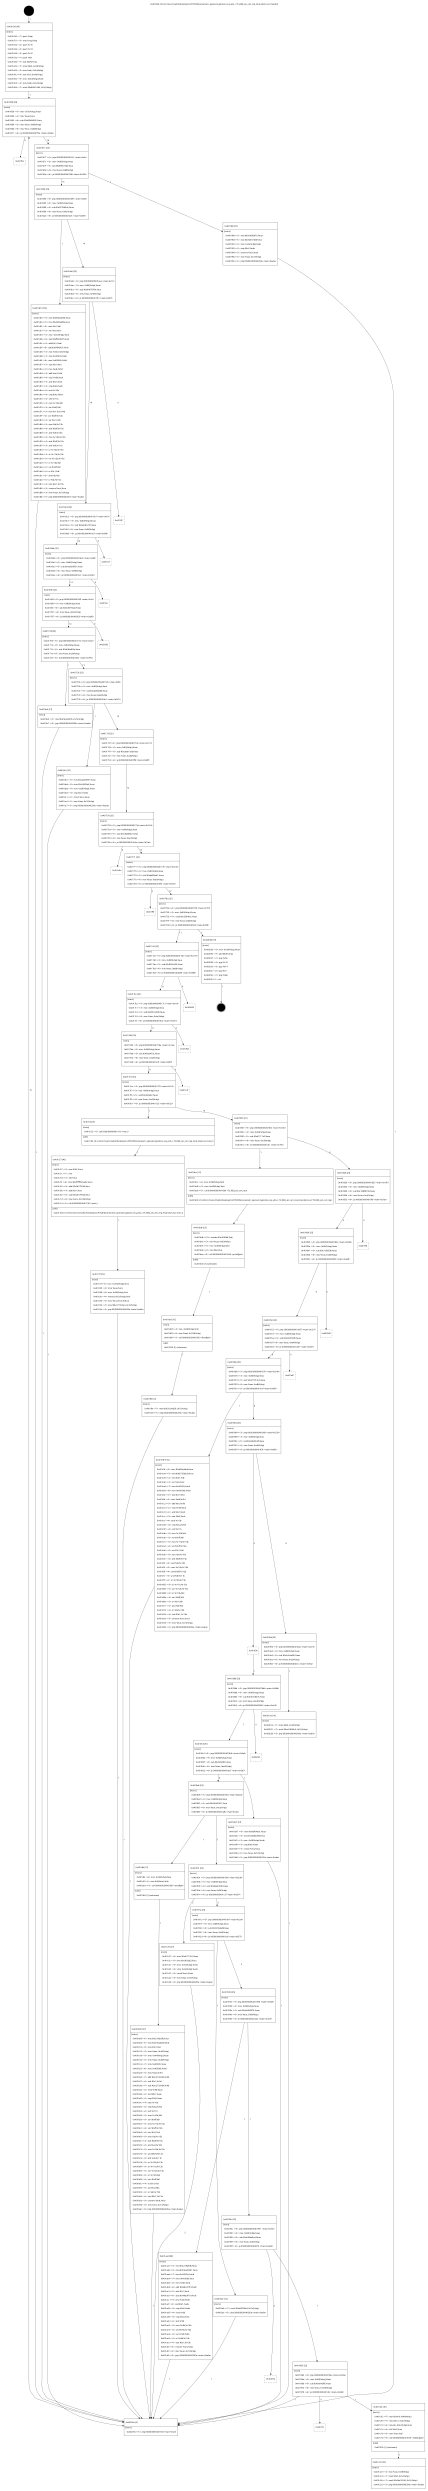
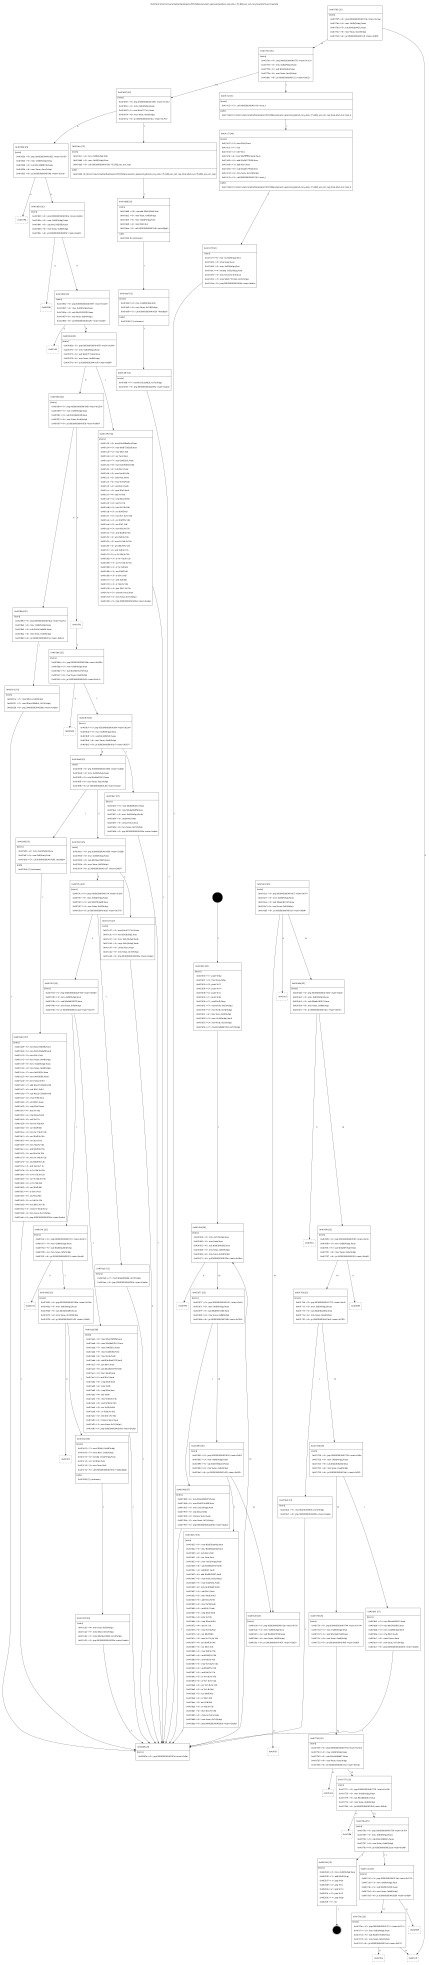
(89, 402) -> (273, 1263)
(151, 1028) -> (403, 1950)
(241, 2416) -> (113, 1698)
